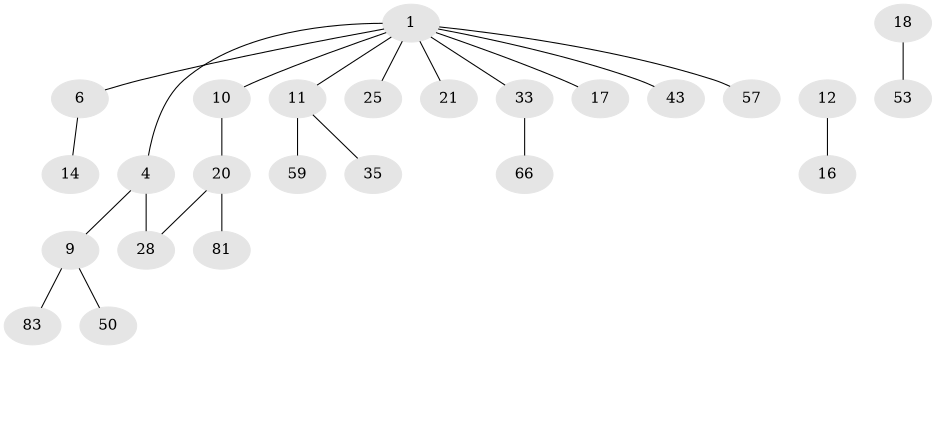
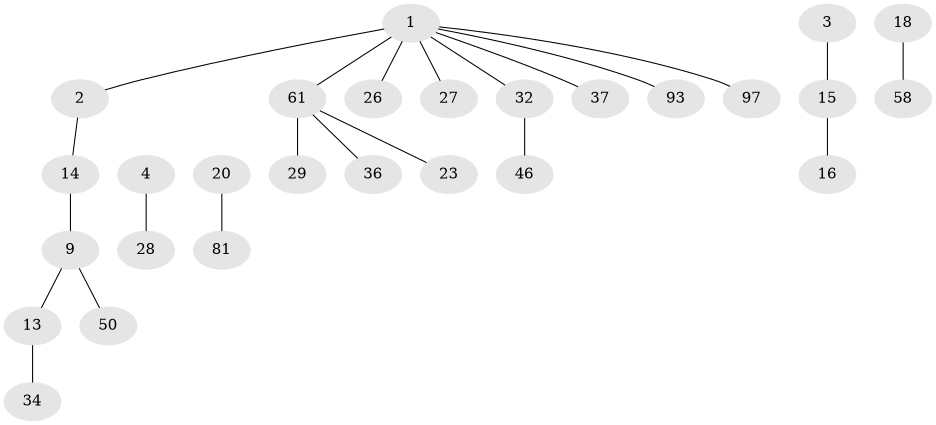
none -> (827, 23)
(238, 48) -> none
(80, 99) -> (80, 99)
(222, 99) -> none
(298, 99) -> (298, 99)
(373, 99) -> (373, 99)
(449, 99) -> (449, 99)
(525, 99) -> (525, 99)
(600, 99) -> (600, 99)
(676, 99) -> (676, 99)
(752, 99) -> (752, 99)
(827, 99) -> (827, 99)
(903, 99) -> (903, 99)
(298, 175) -> (298, 175)
(373, 175) -> (373, 175)
none -> (449, 175)
(525, 175) -> (525, 175)
(108, 212) -> (70, 212)
(184, 212) -> none
(33, 326) -> (33, 326)
none -> (33, 402)
